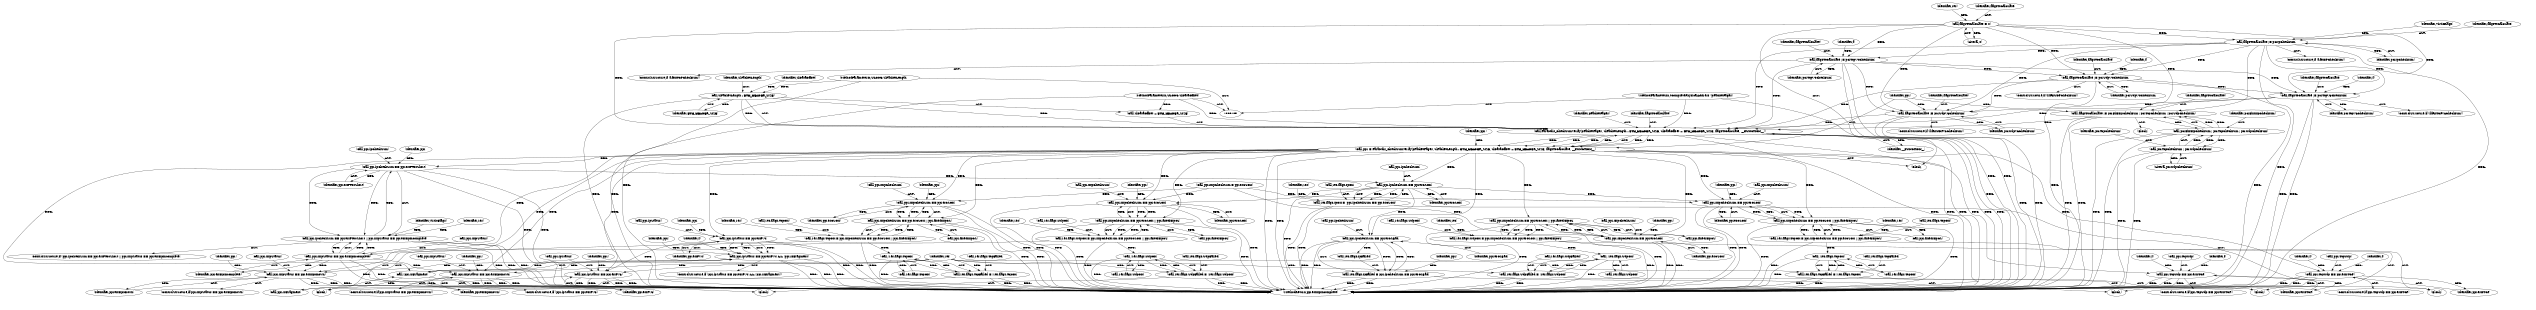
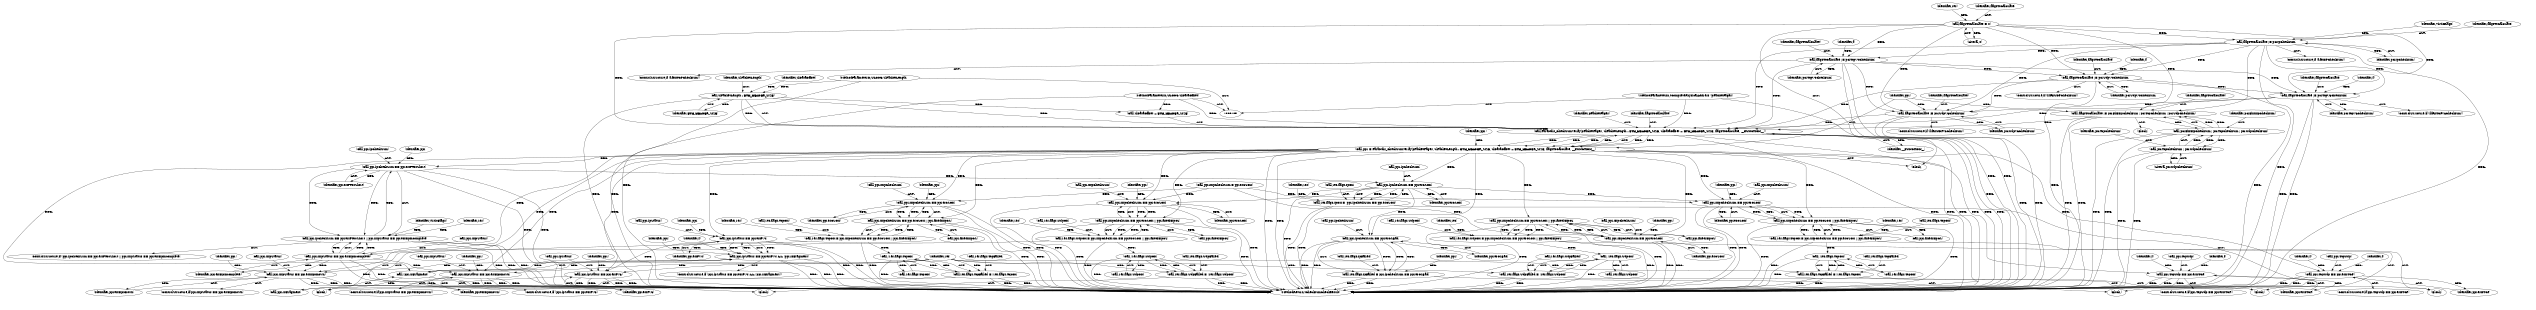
(980, 105) -> (980, 105)
(1363, 247) -> (1432, 248)
(698, 248) -> (698, 248)
(1311, 293) -> (1311, 293)
